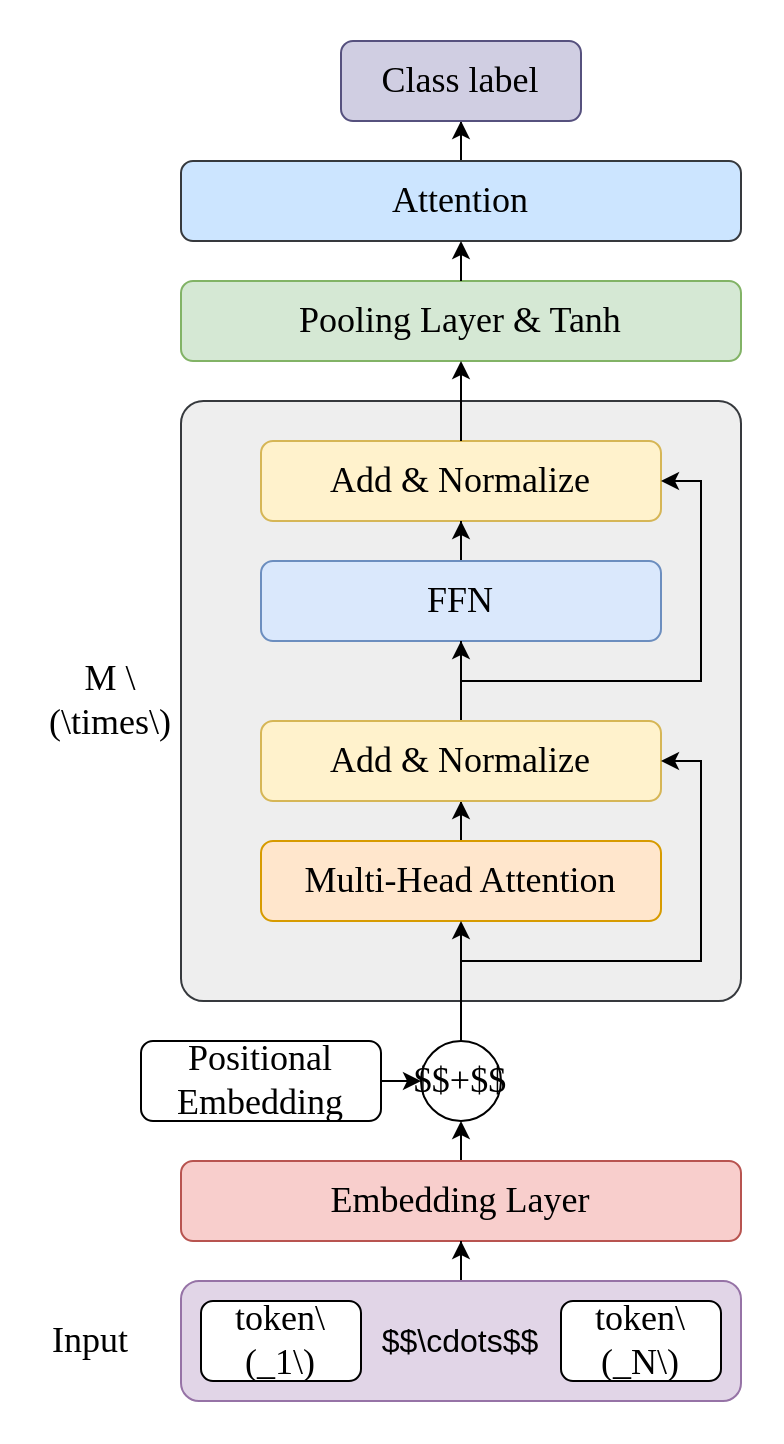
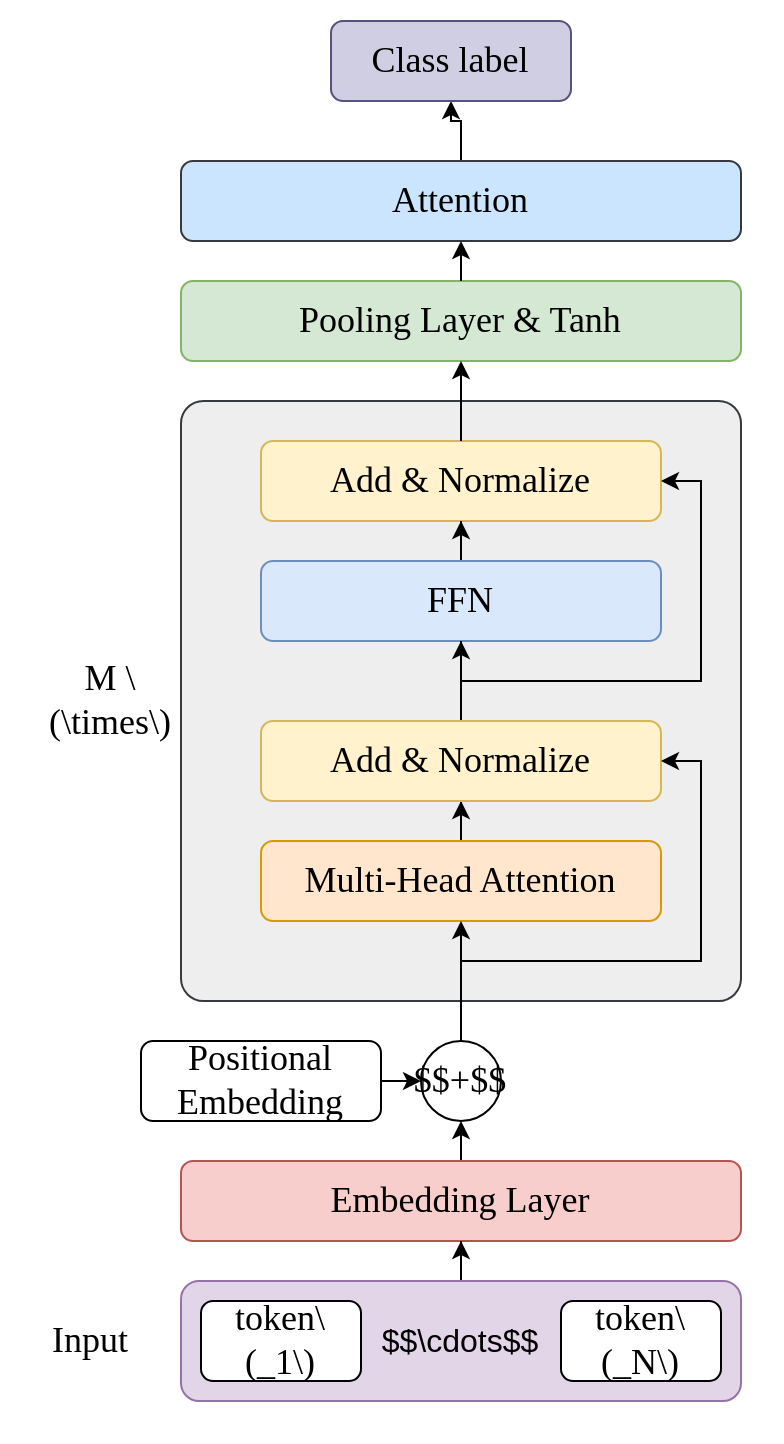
(461, 81) -> (451, 61)
